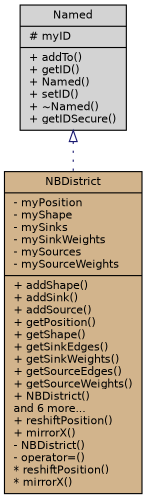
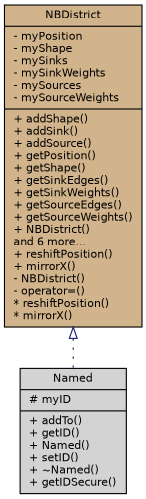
(73, 157) -> (73, 353)
